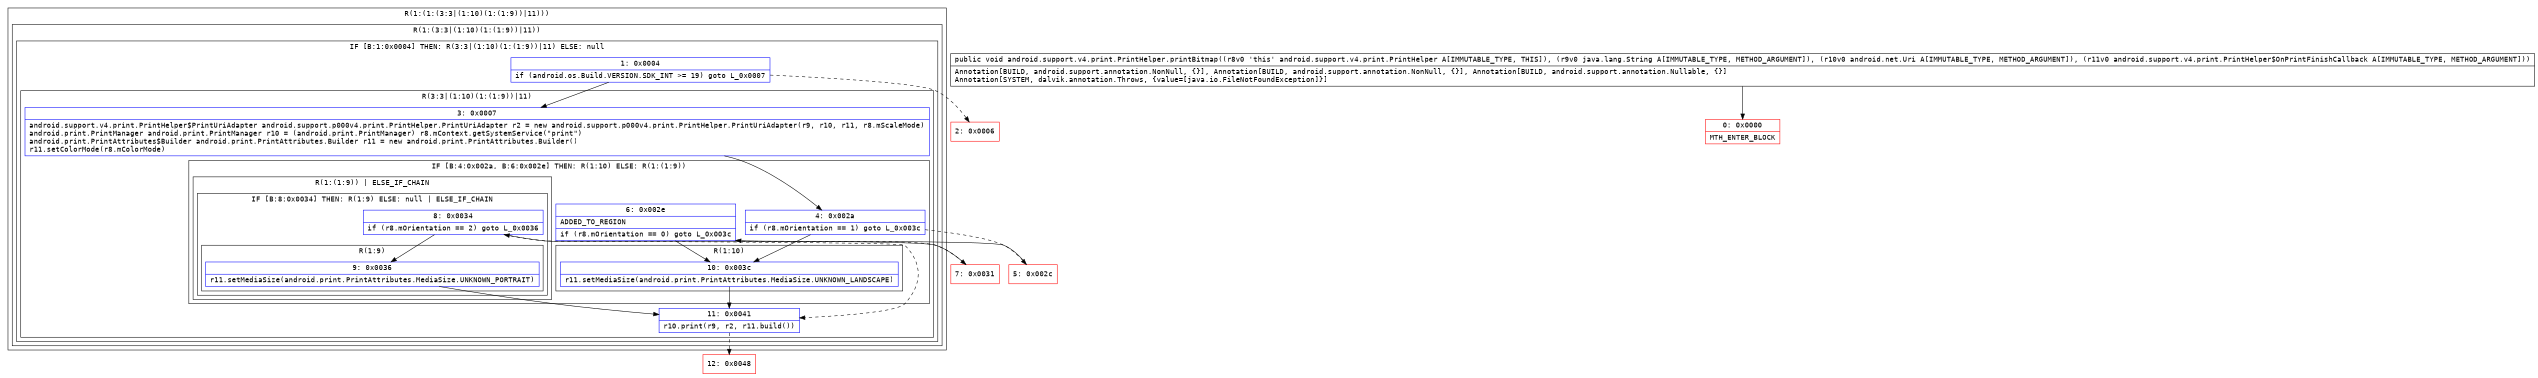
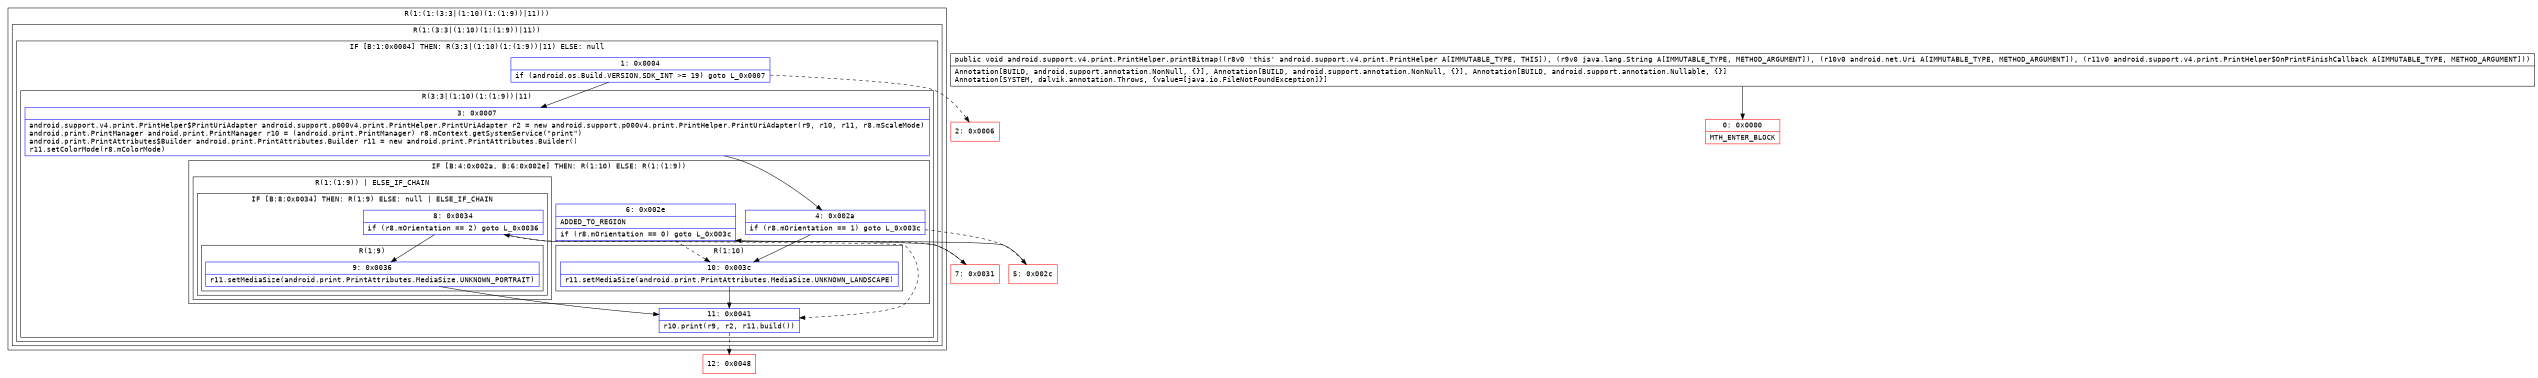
(690, 250) -> (690, 250)
